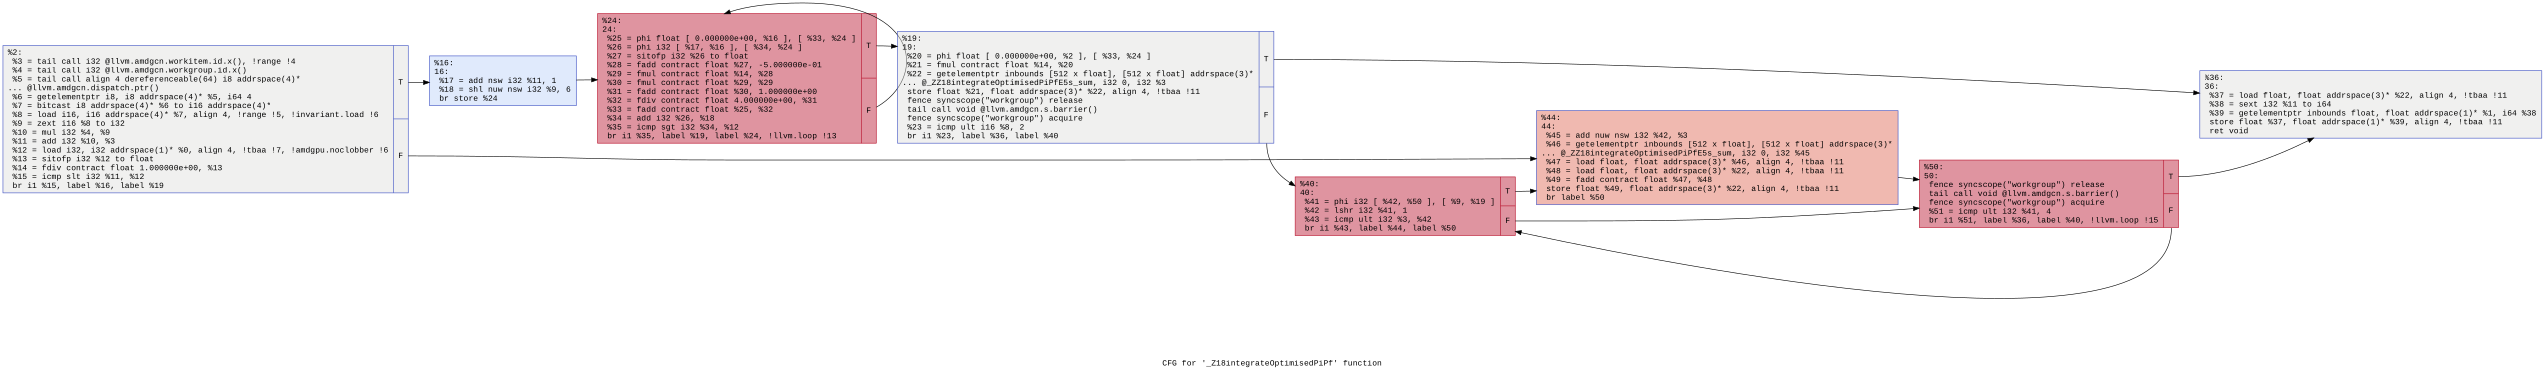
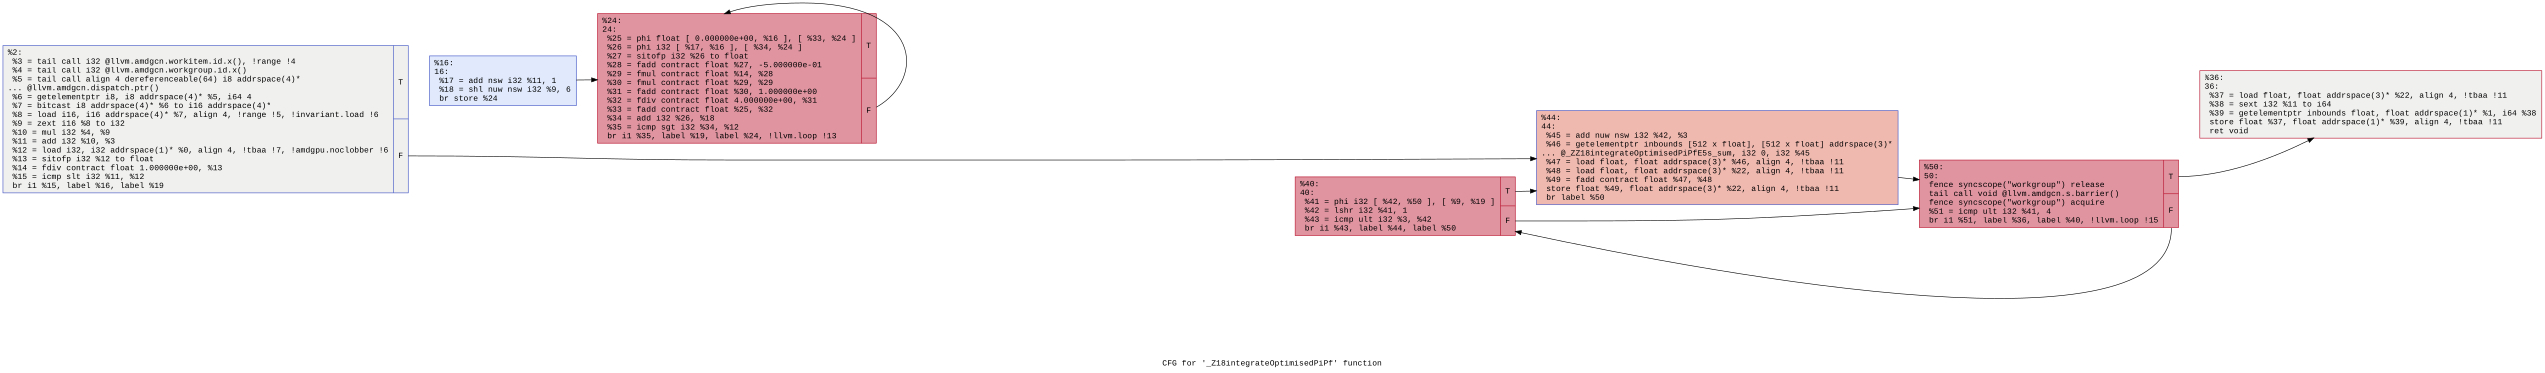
(416, 83) -> none
(1086, 87) -> none
(2371, 104) -> (2371, 104)
